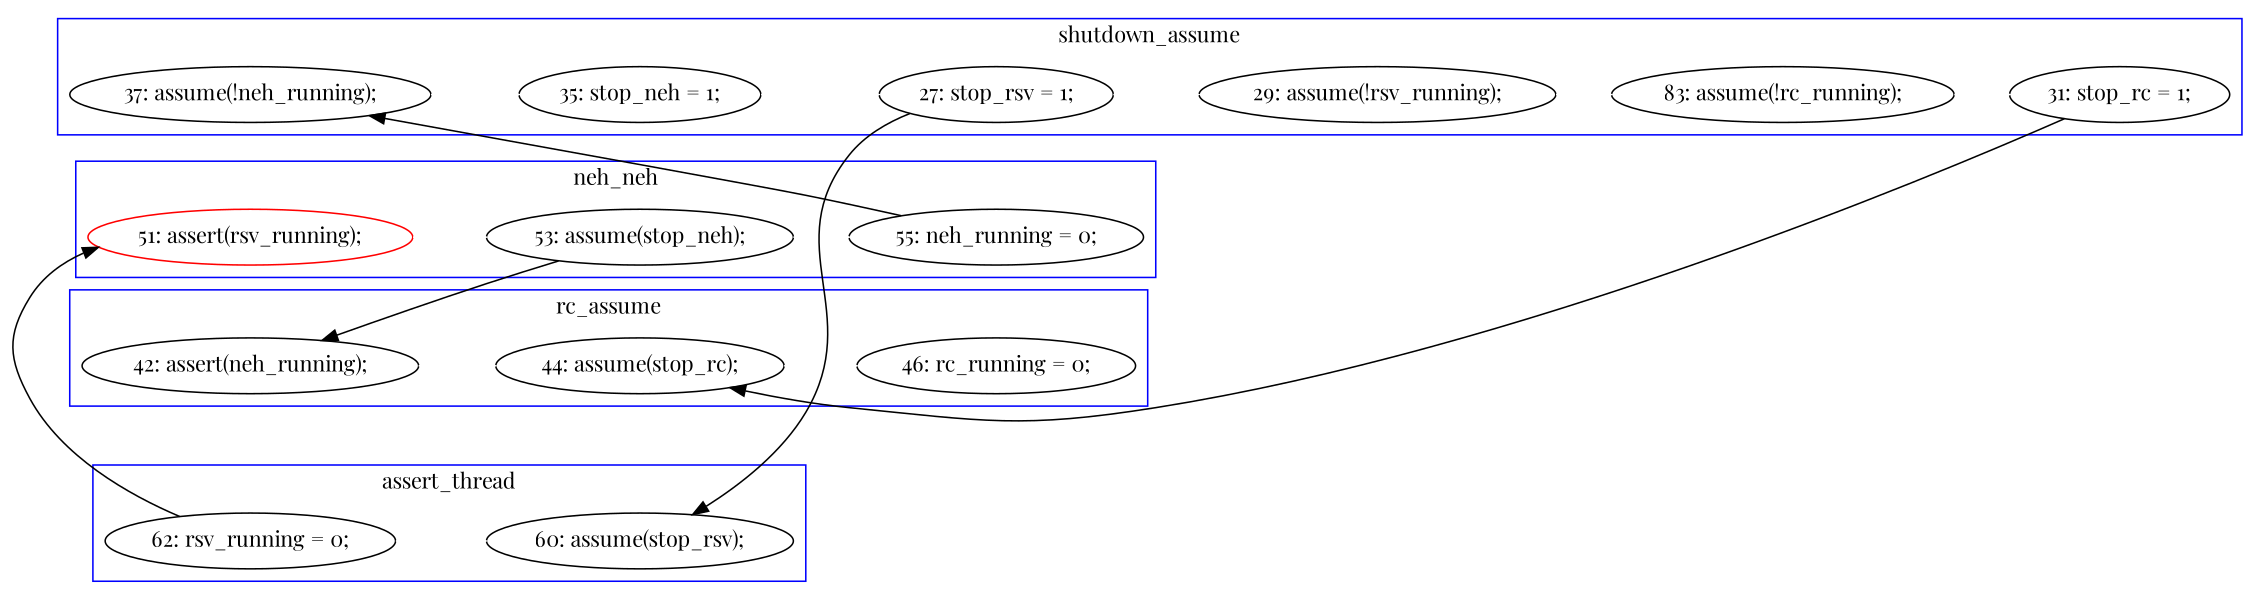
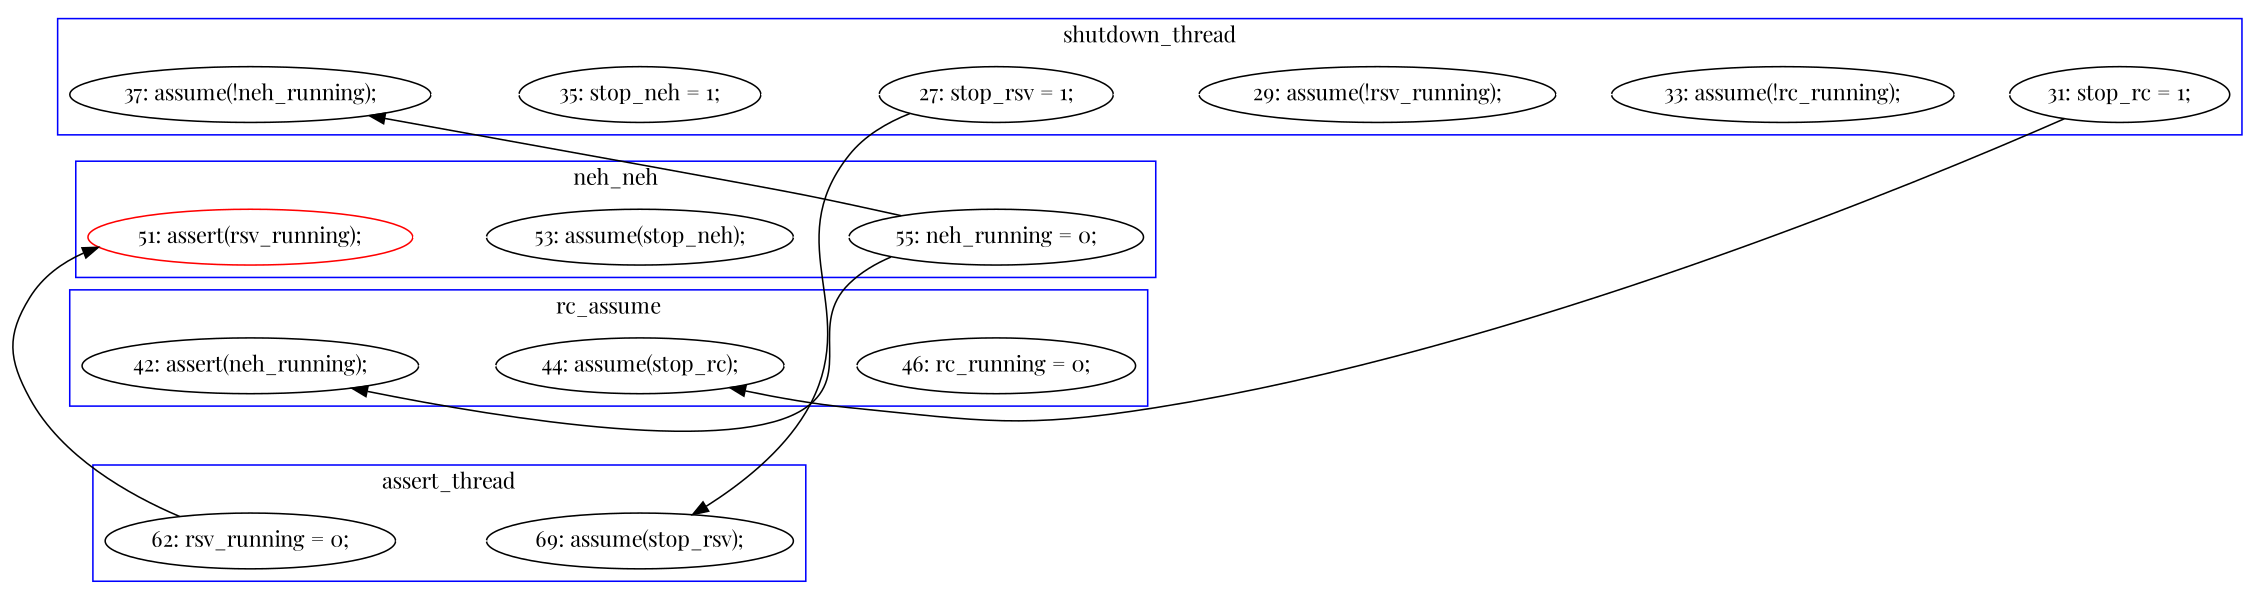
(1150, 36) -> (1150, 36)
(1783, 95) -> (1783, 95)
(436, 301) -> (680, 431)
(640, 541) -> (640, 541)
